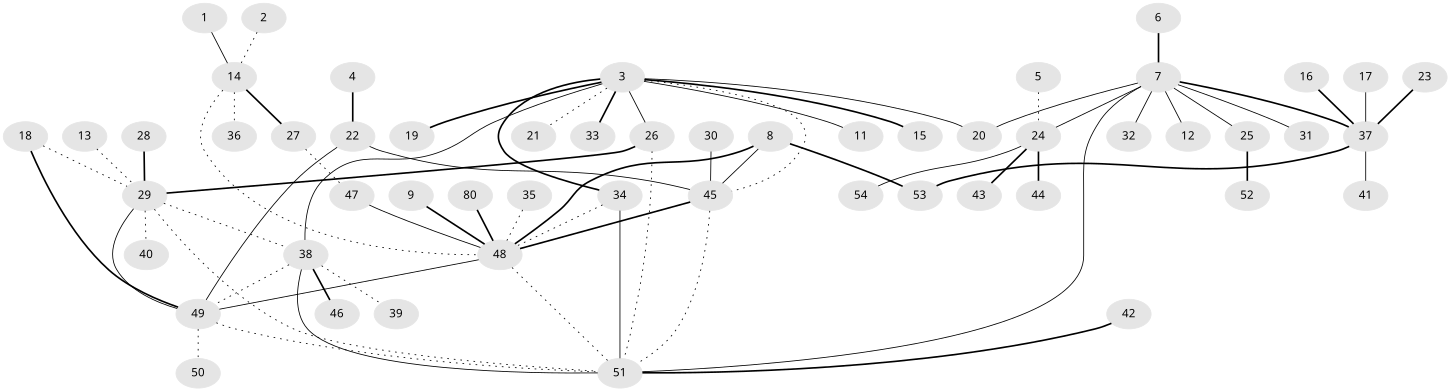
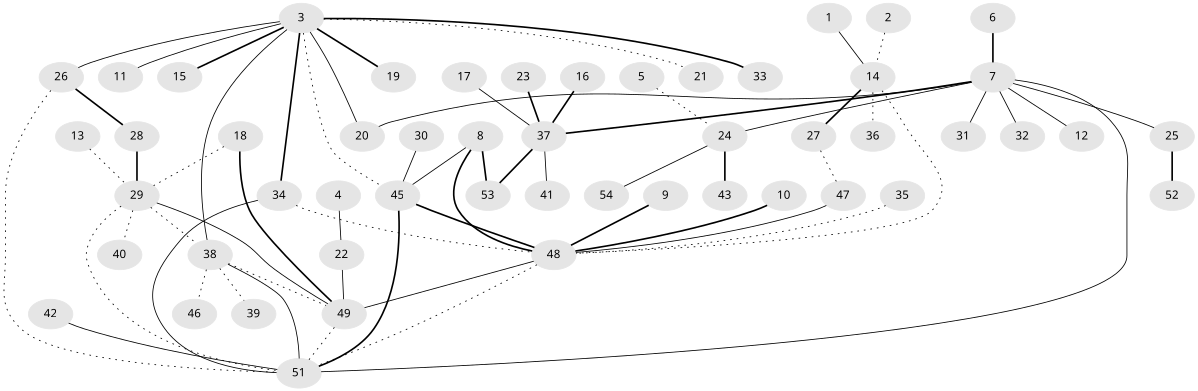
(353, 107) -> (340, 225)
(521, 171) -> none
(401, 173) -> (99, 107)
(470, 196) -> (784, 196)
(1038, 196) -> none
(322, 285) -> (202, 285)
(692, 297) -> (385, 309)
(879, 363) -> (172, 351)
(198, 373) -> none
